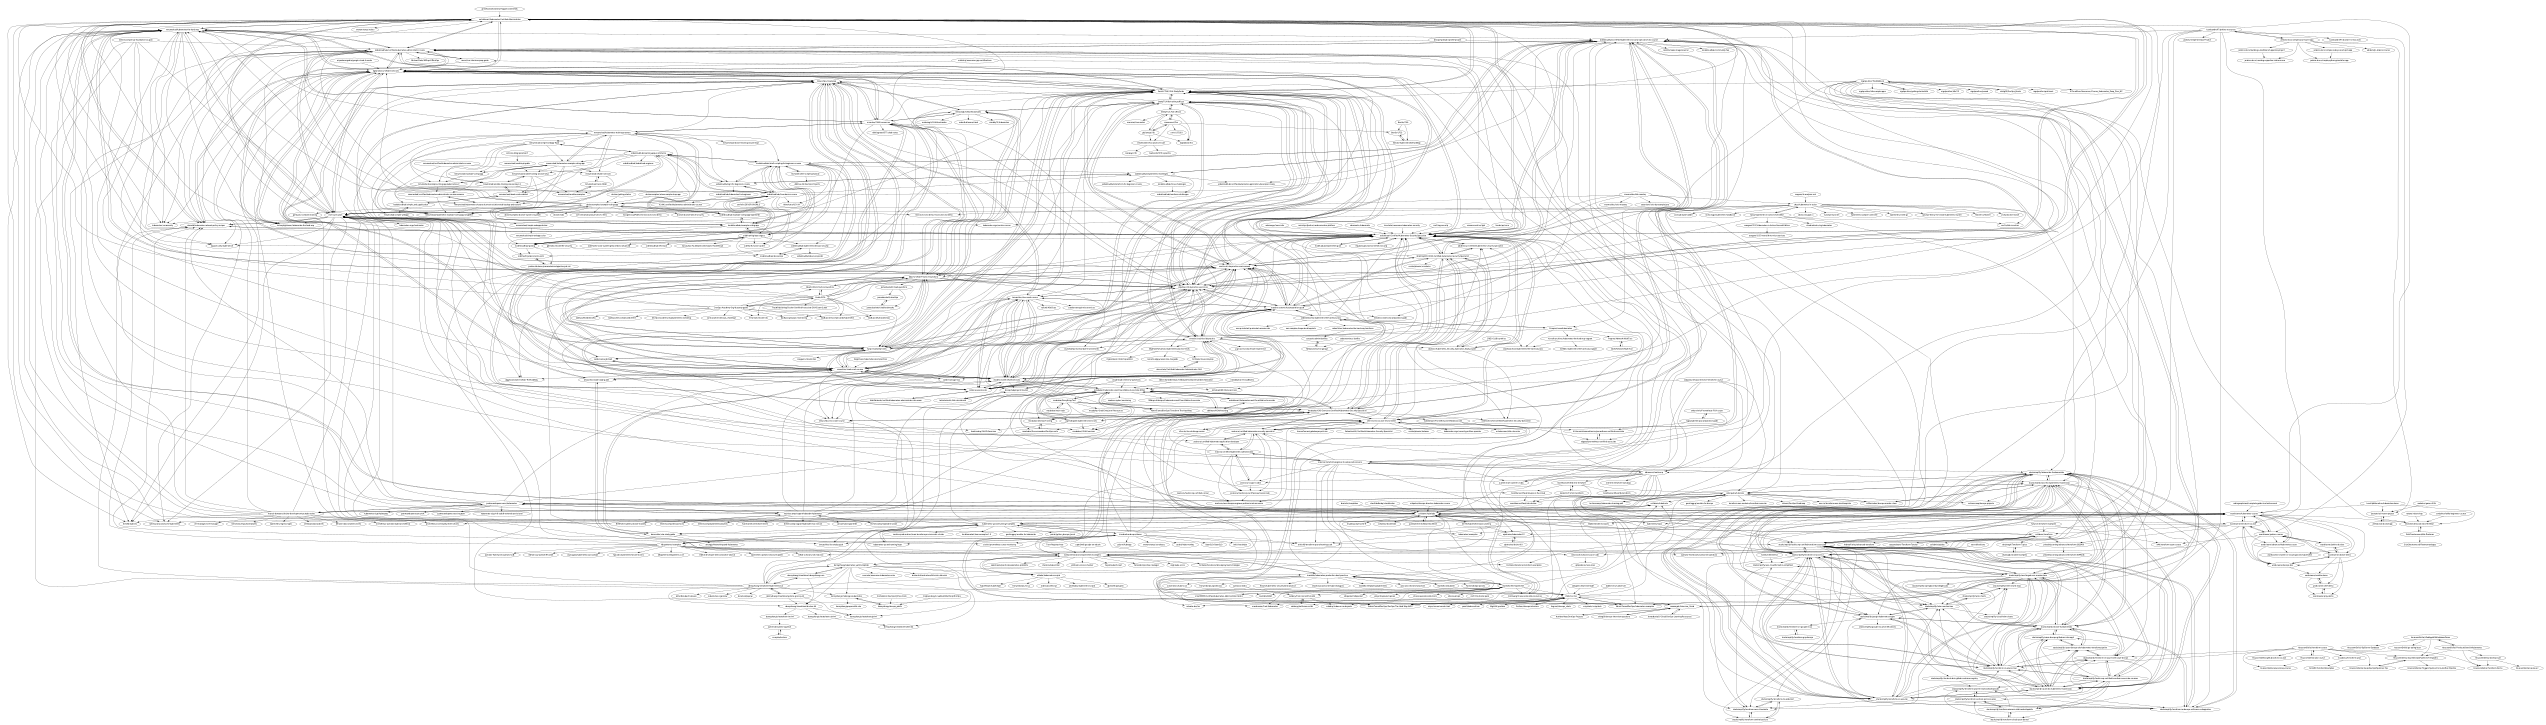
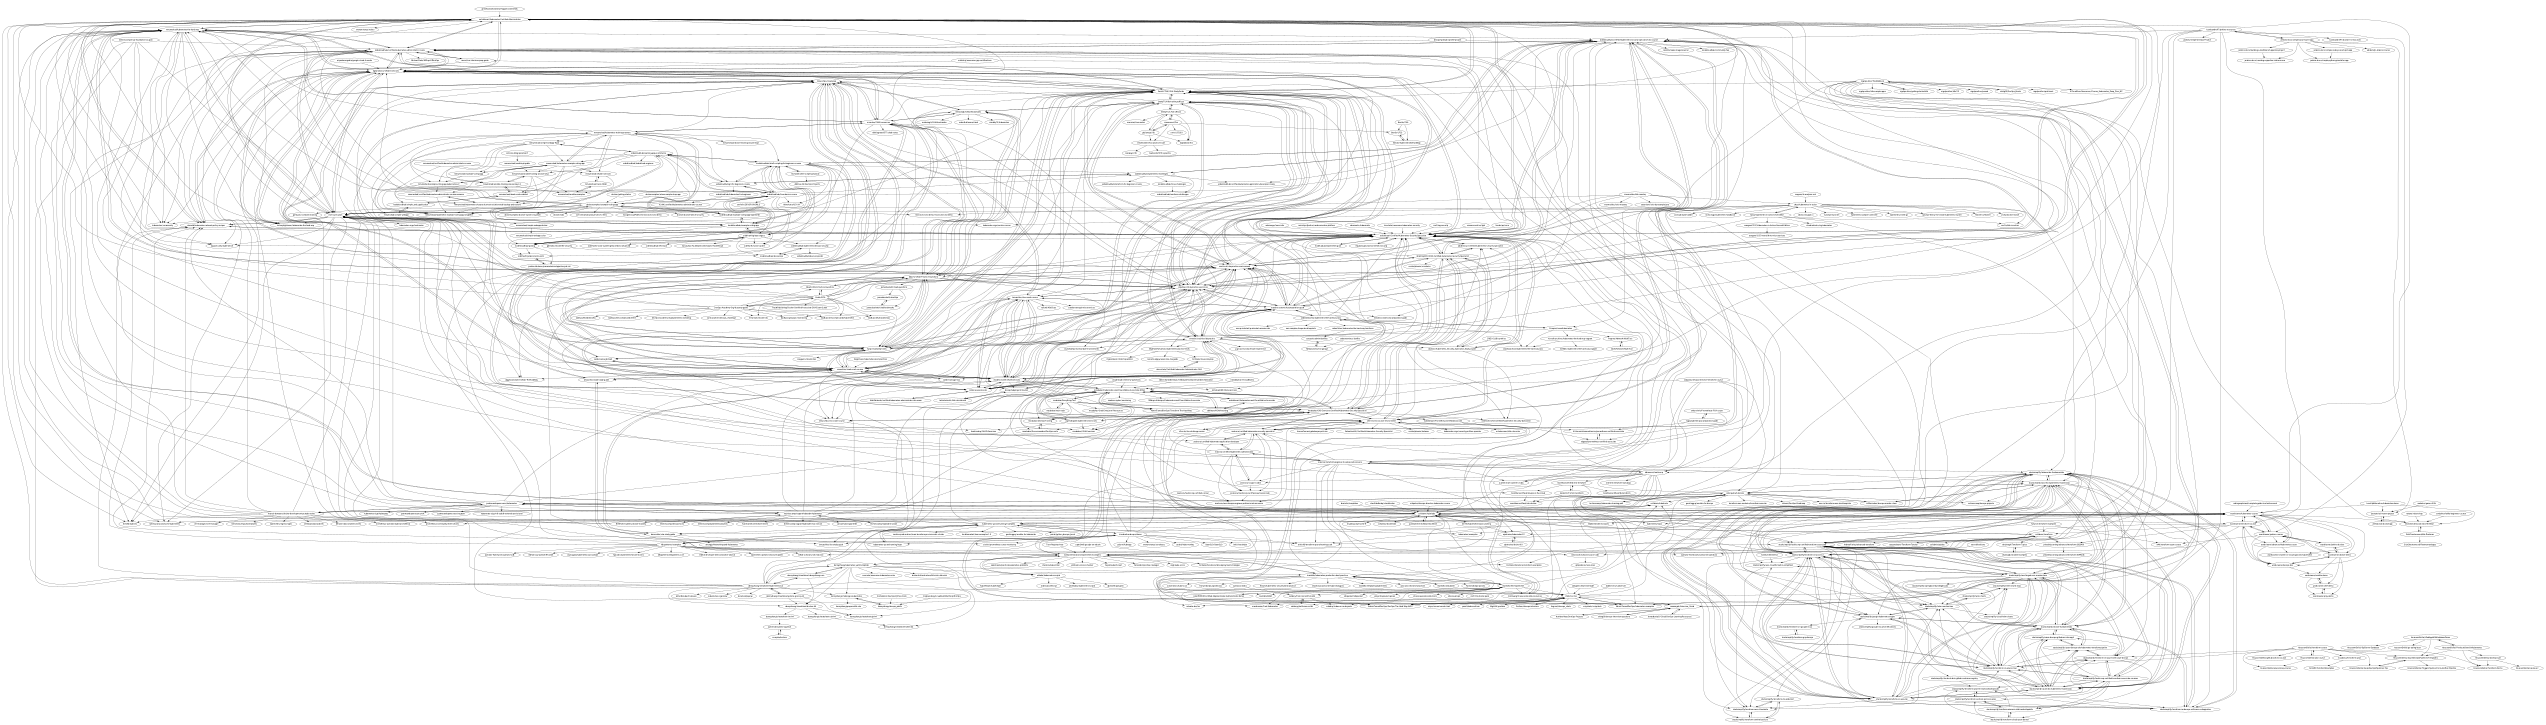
none -> (11, 425)
(1021, 586) -> none
(1219, 596) -> (1219, 596)
